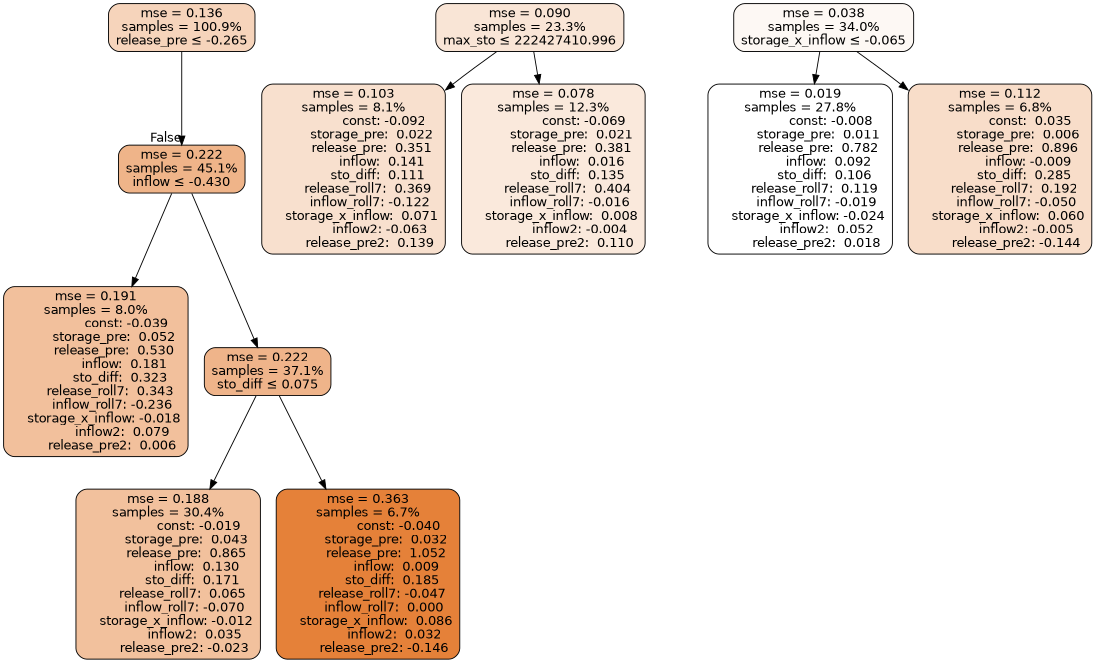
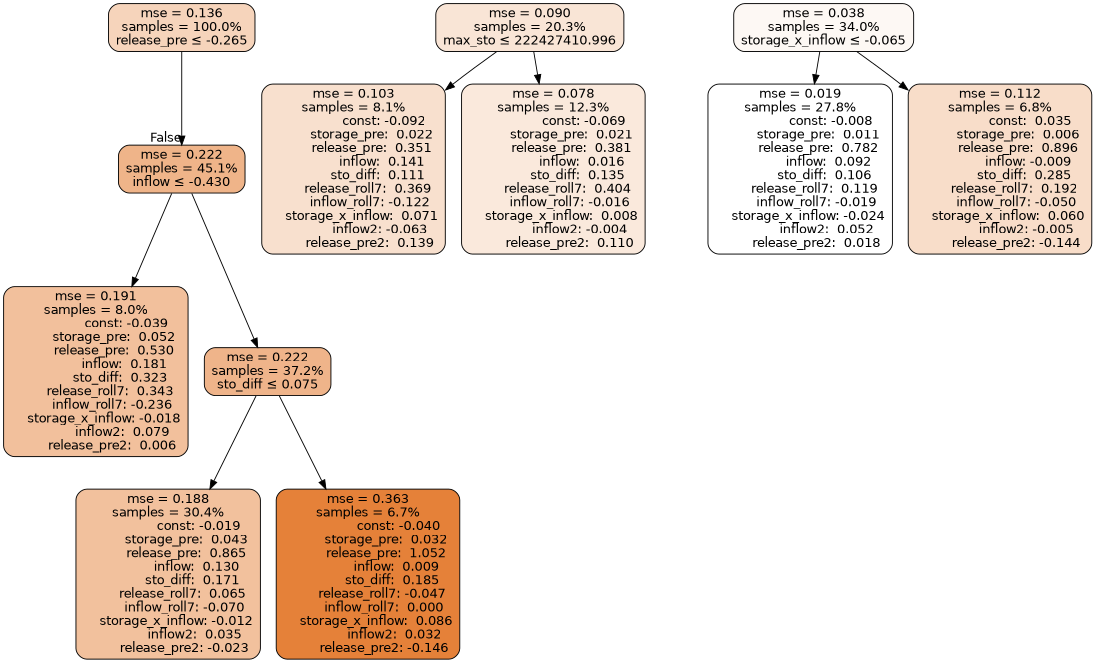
(182, 28) -> (182, 28)
(530, 28) -> (530, 28)
(268, 372) -> (268, 372)
